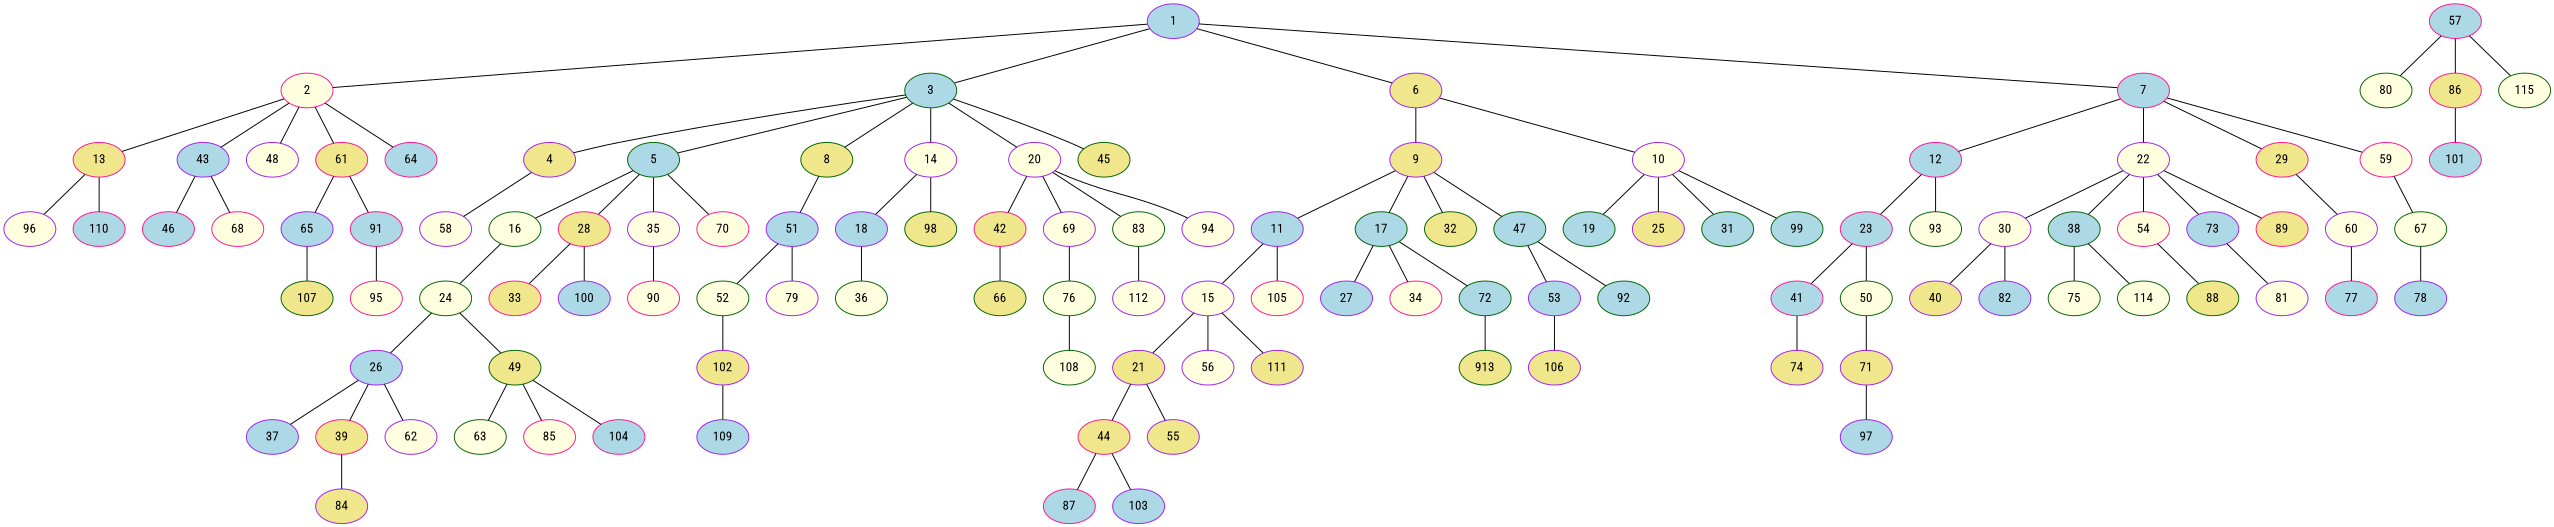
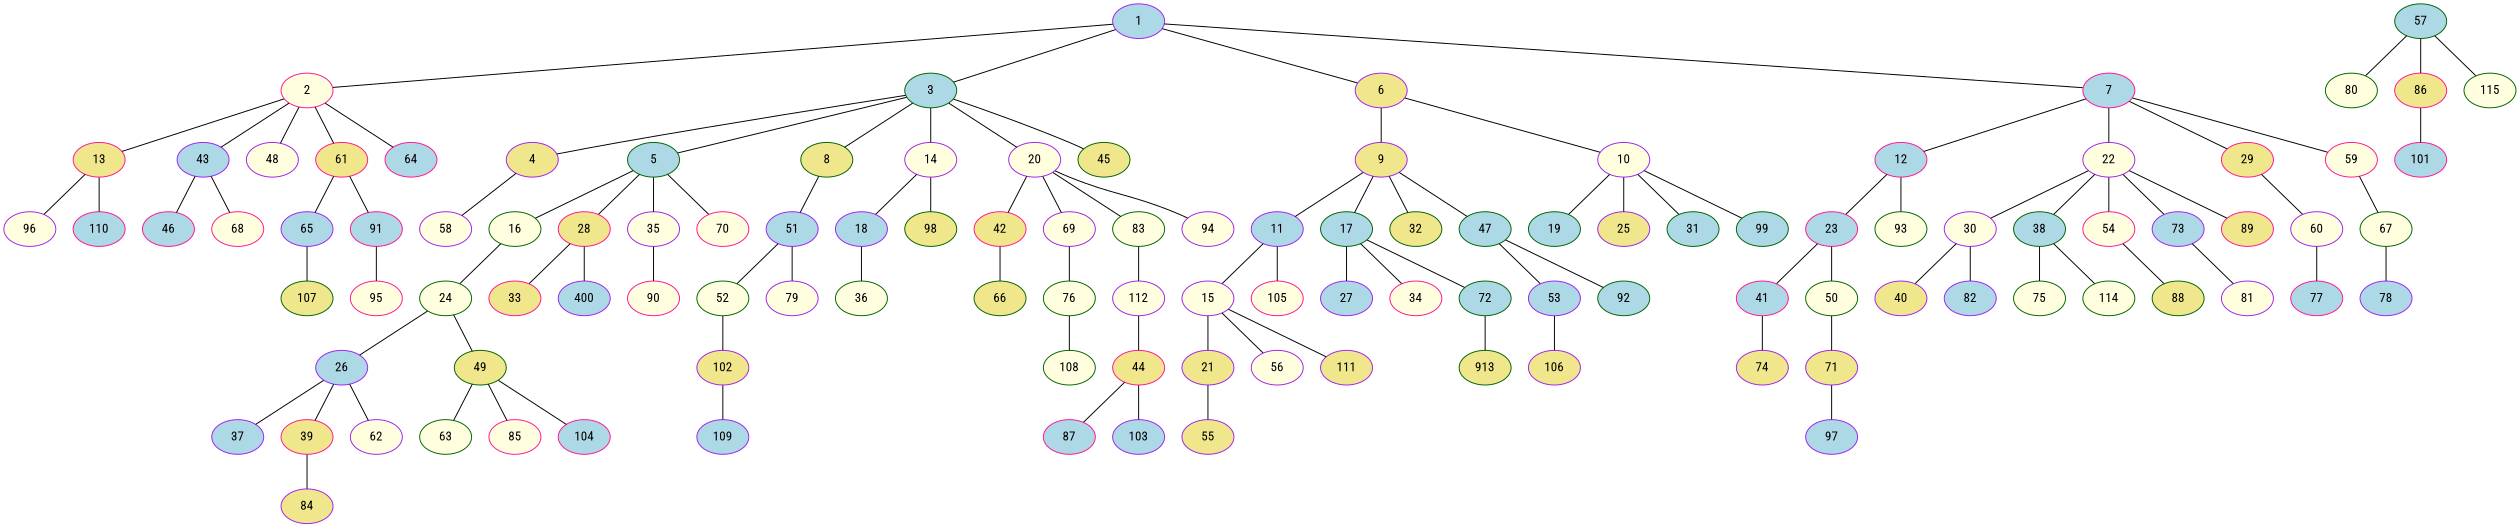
(2455, 21) -> (2421, 21)
(584, 298) -> (584, 298)
(1121, 402) -> (1139, 333)
